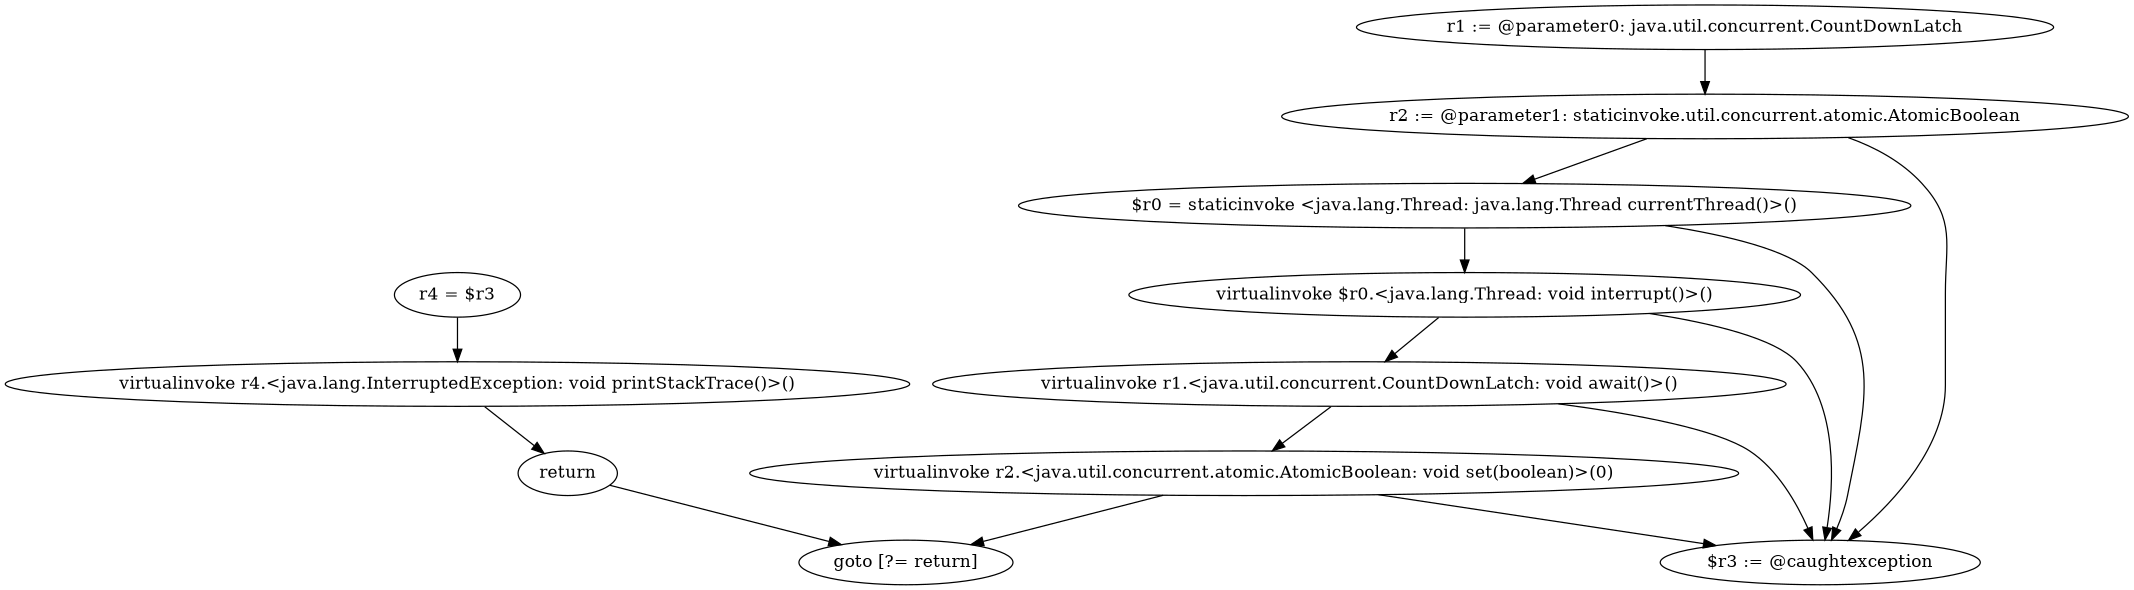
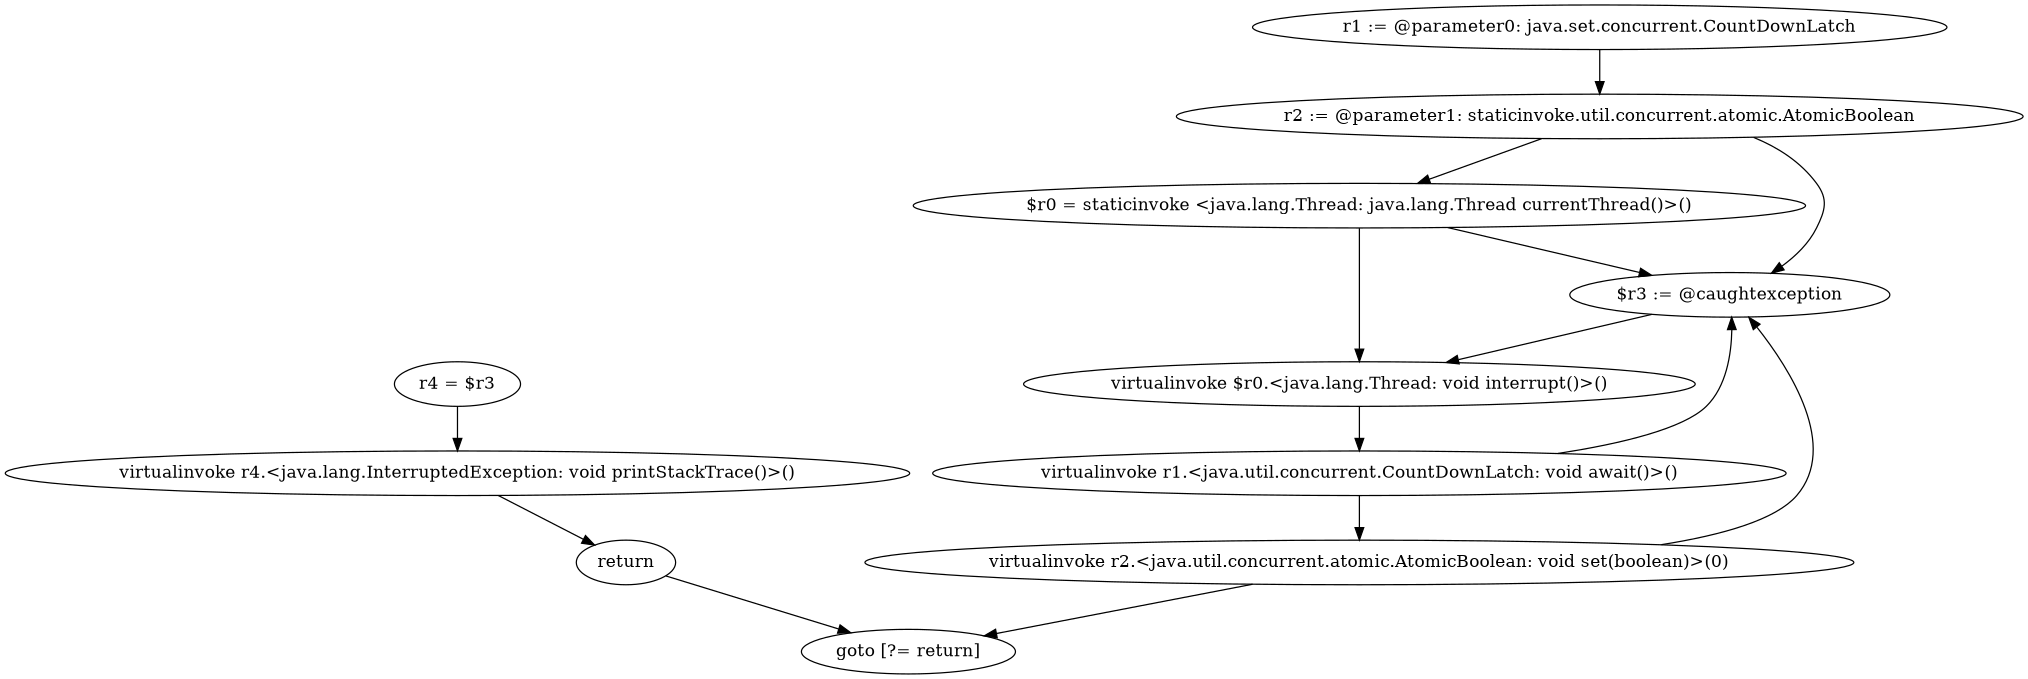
(1705, 27) -> (1600, 27)
(1802, 368) -> (1555, 337)
